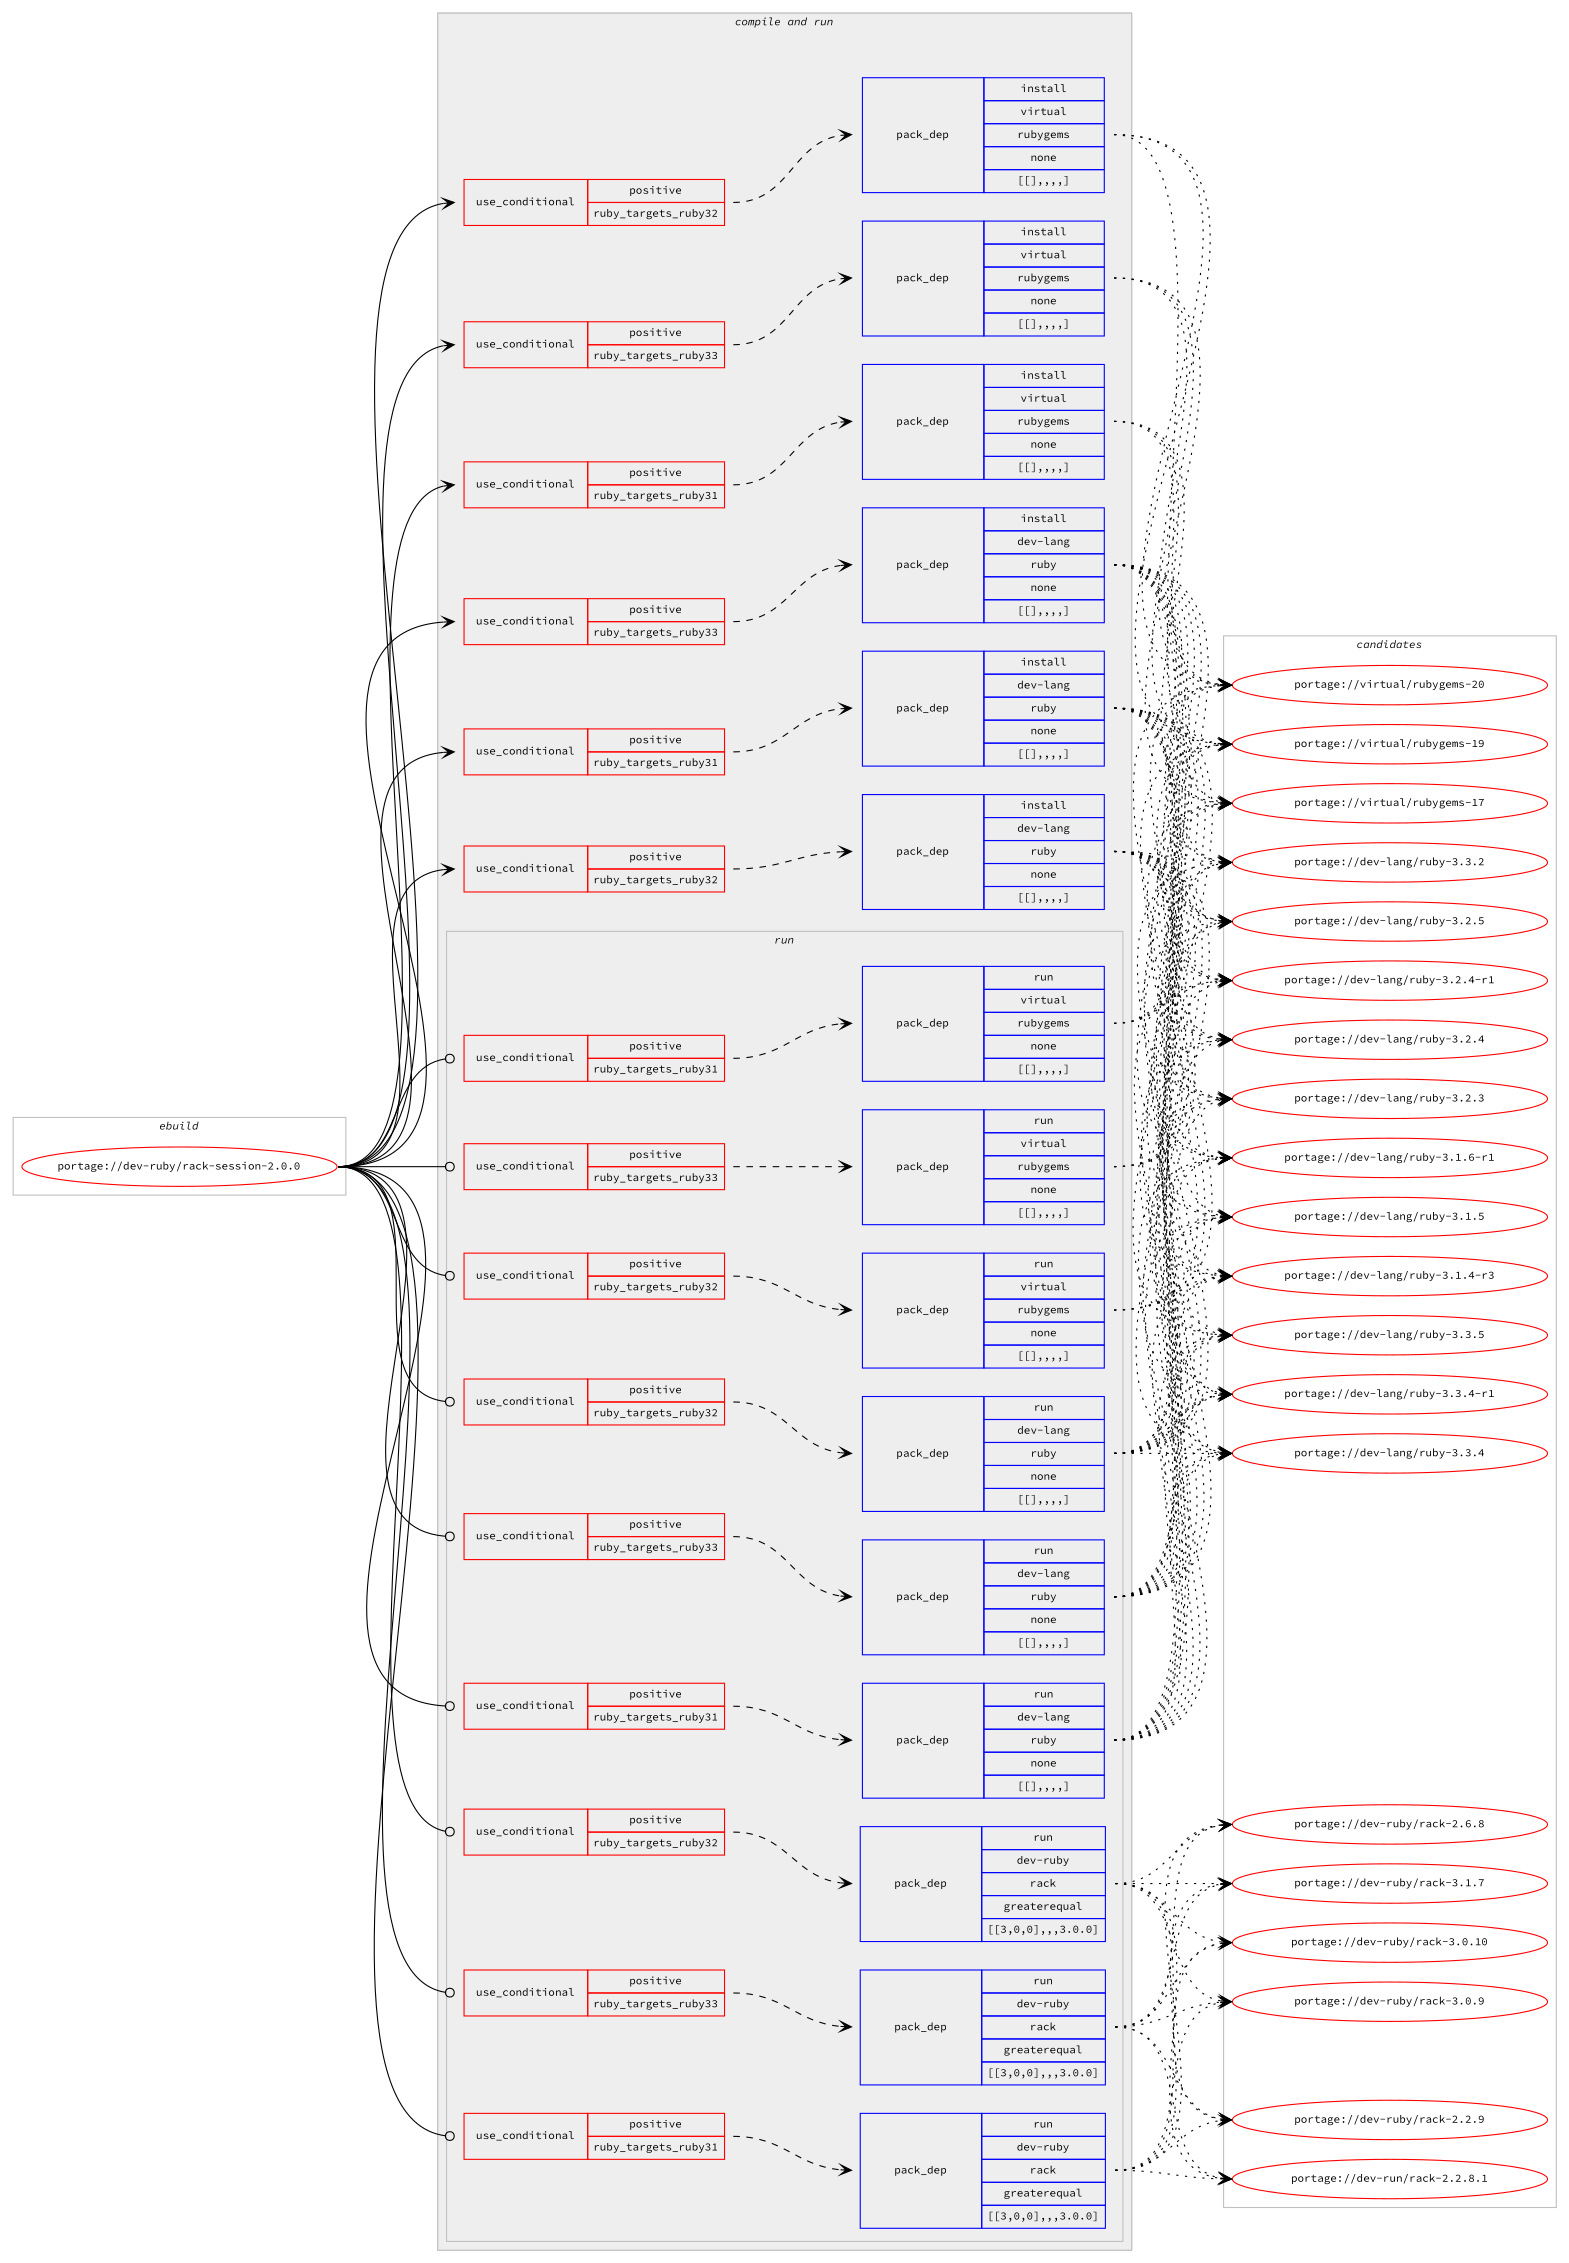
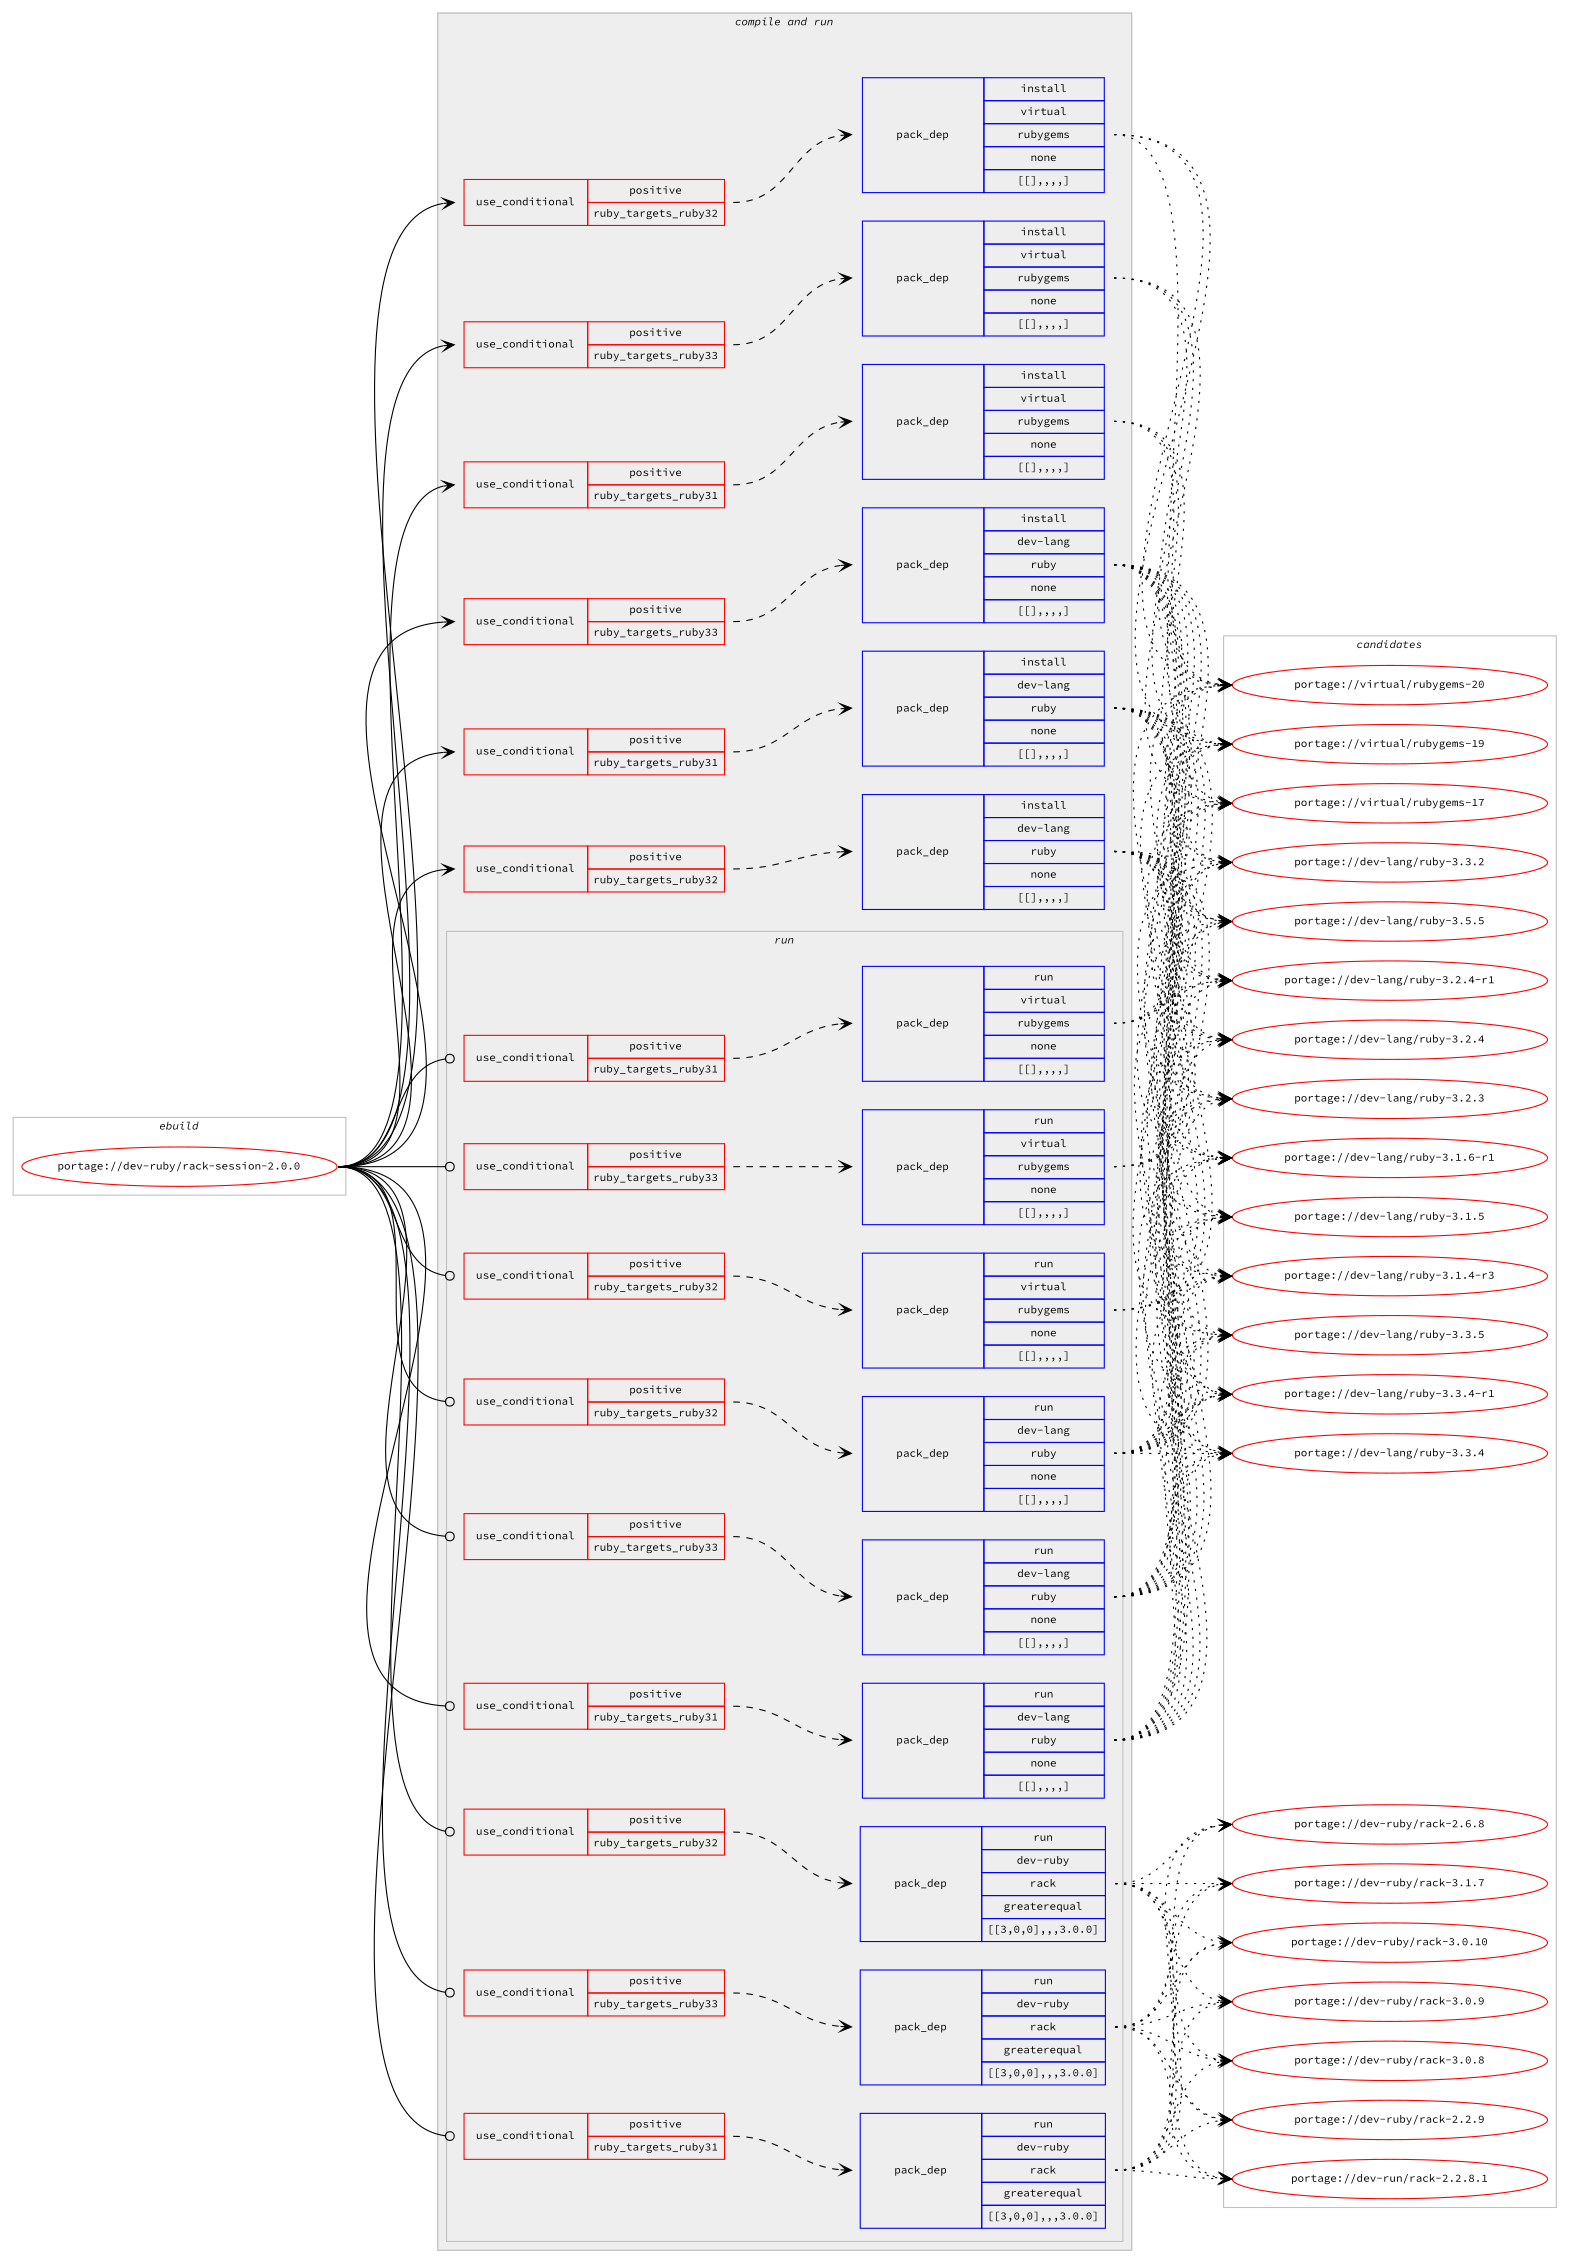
(1390, 922) -> (1390, 922)
none -> (1390, 2061)
